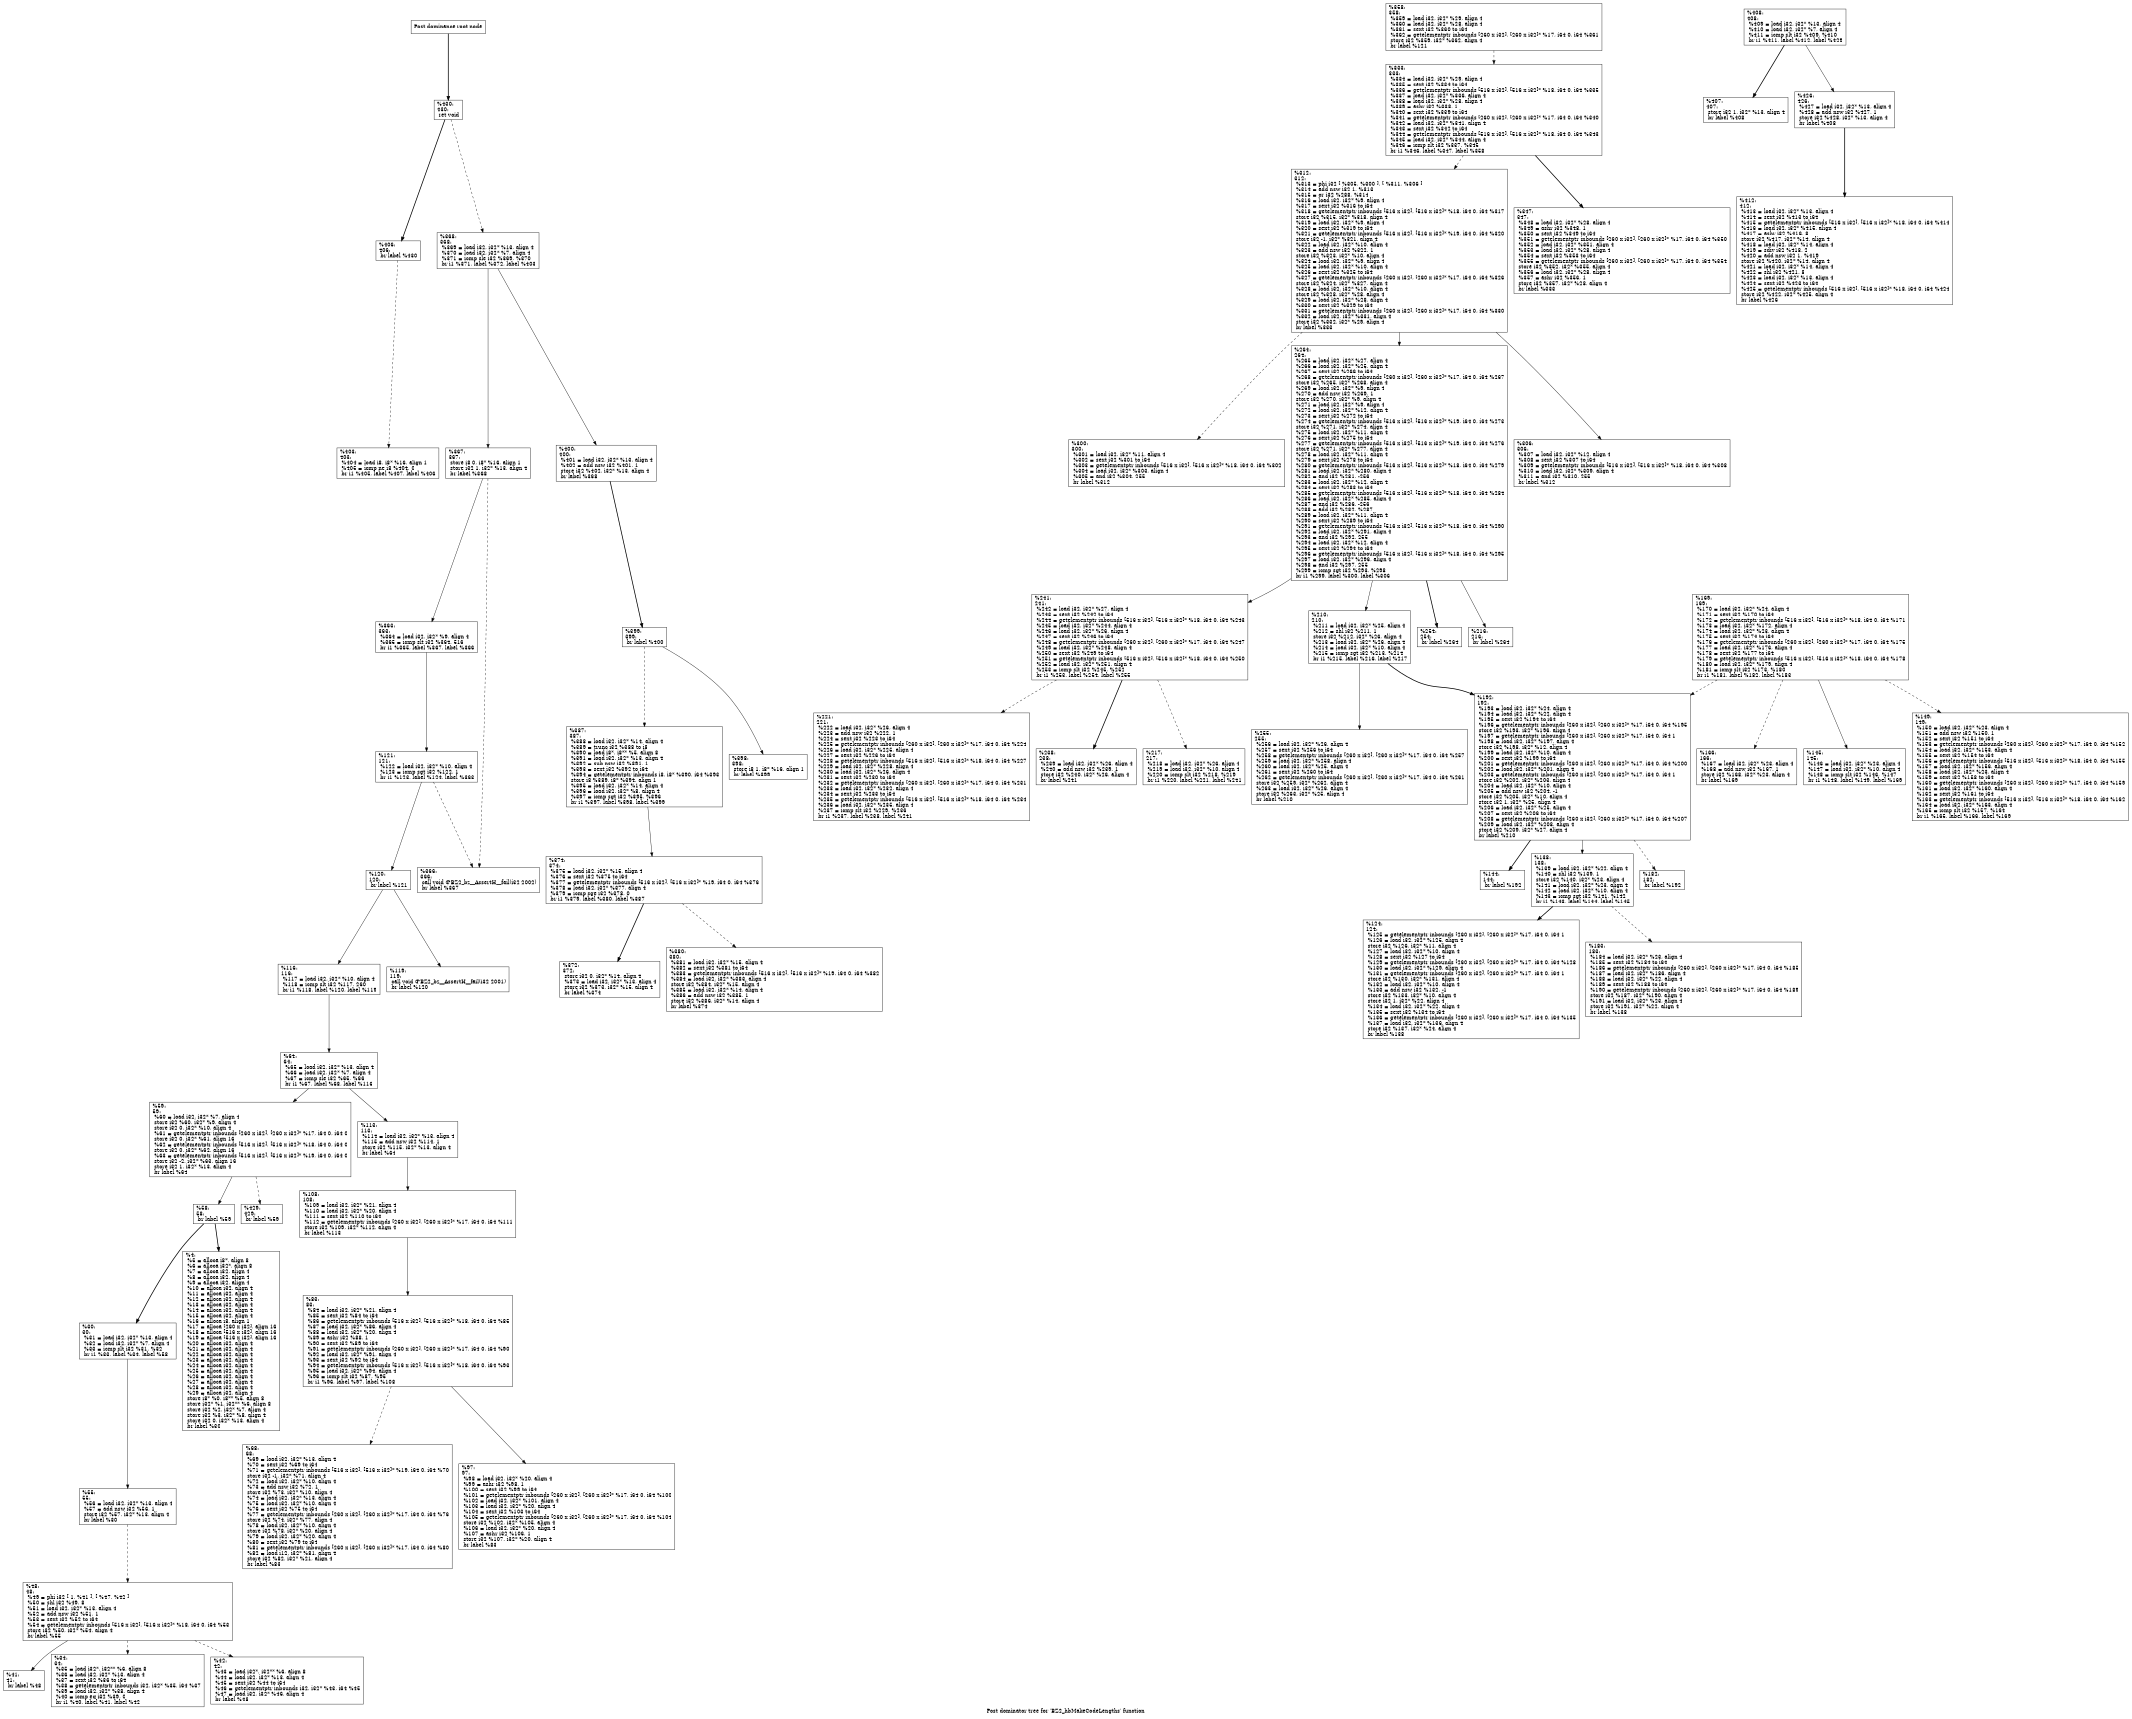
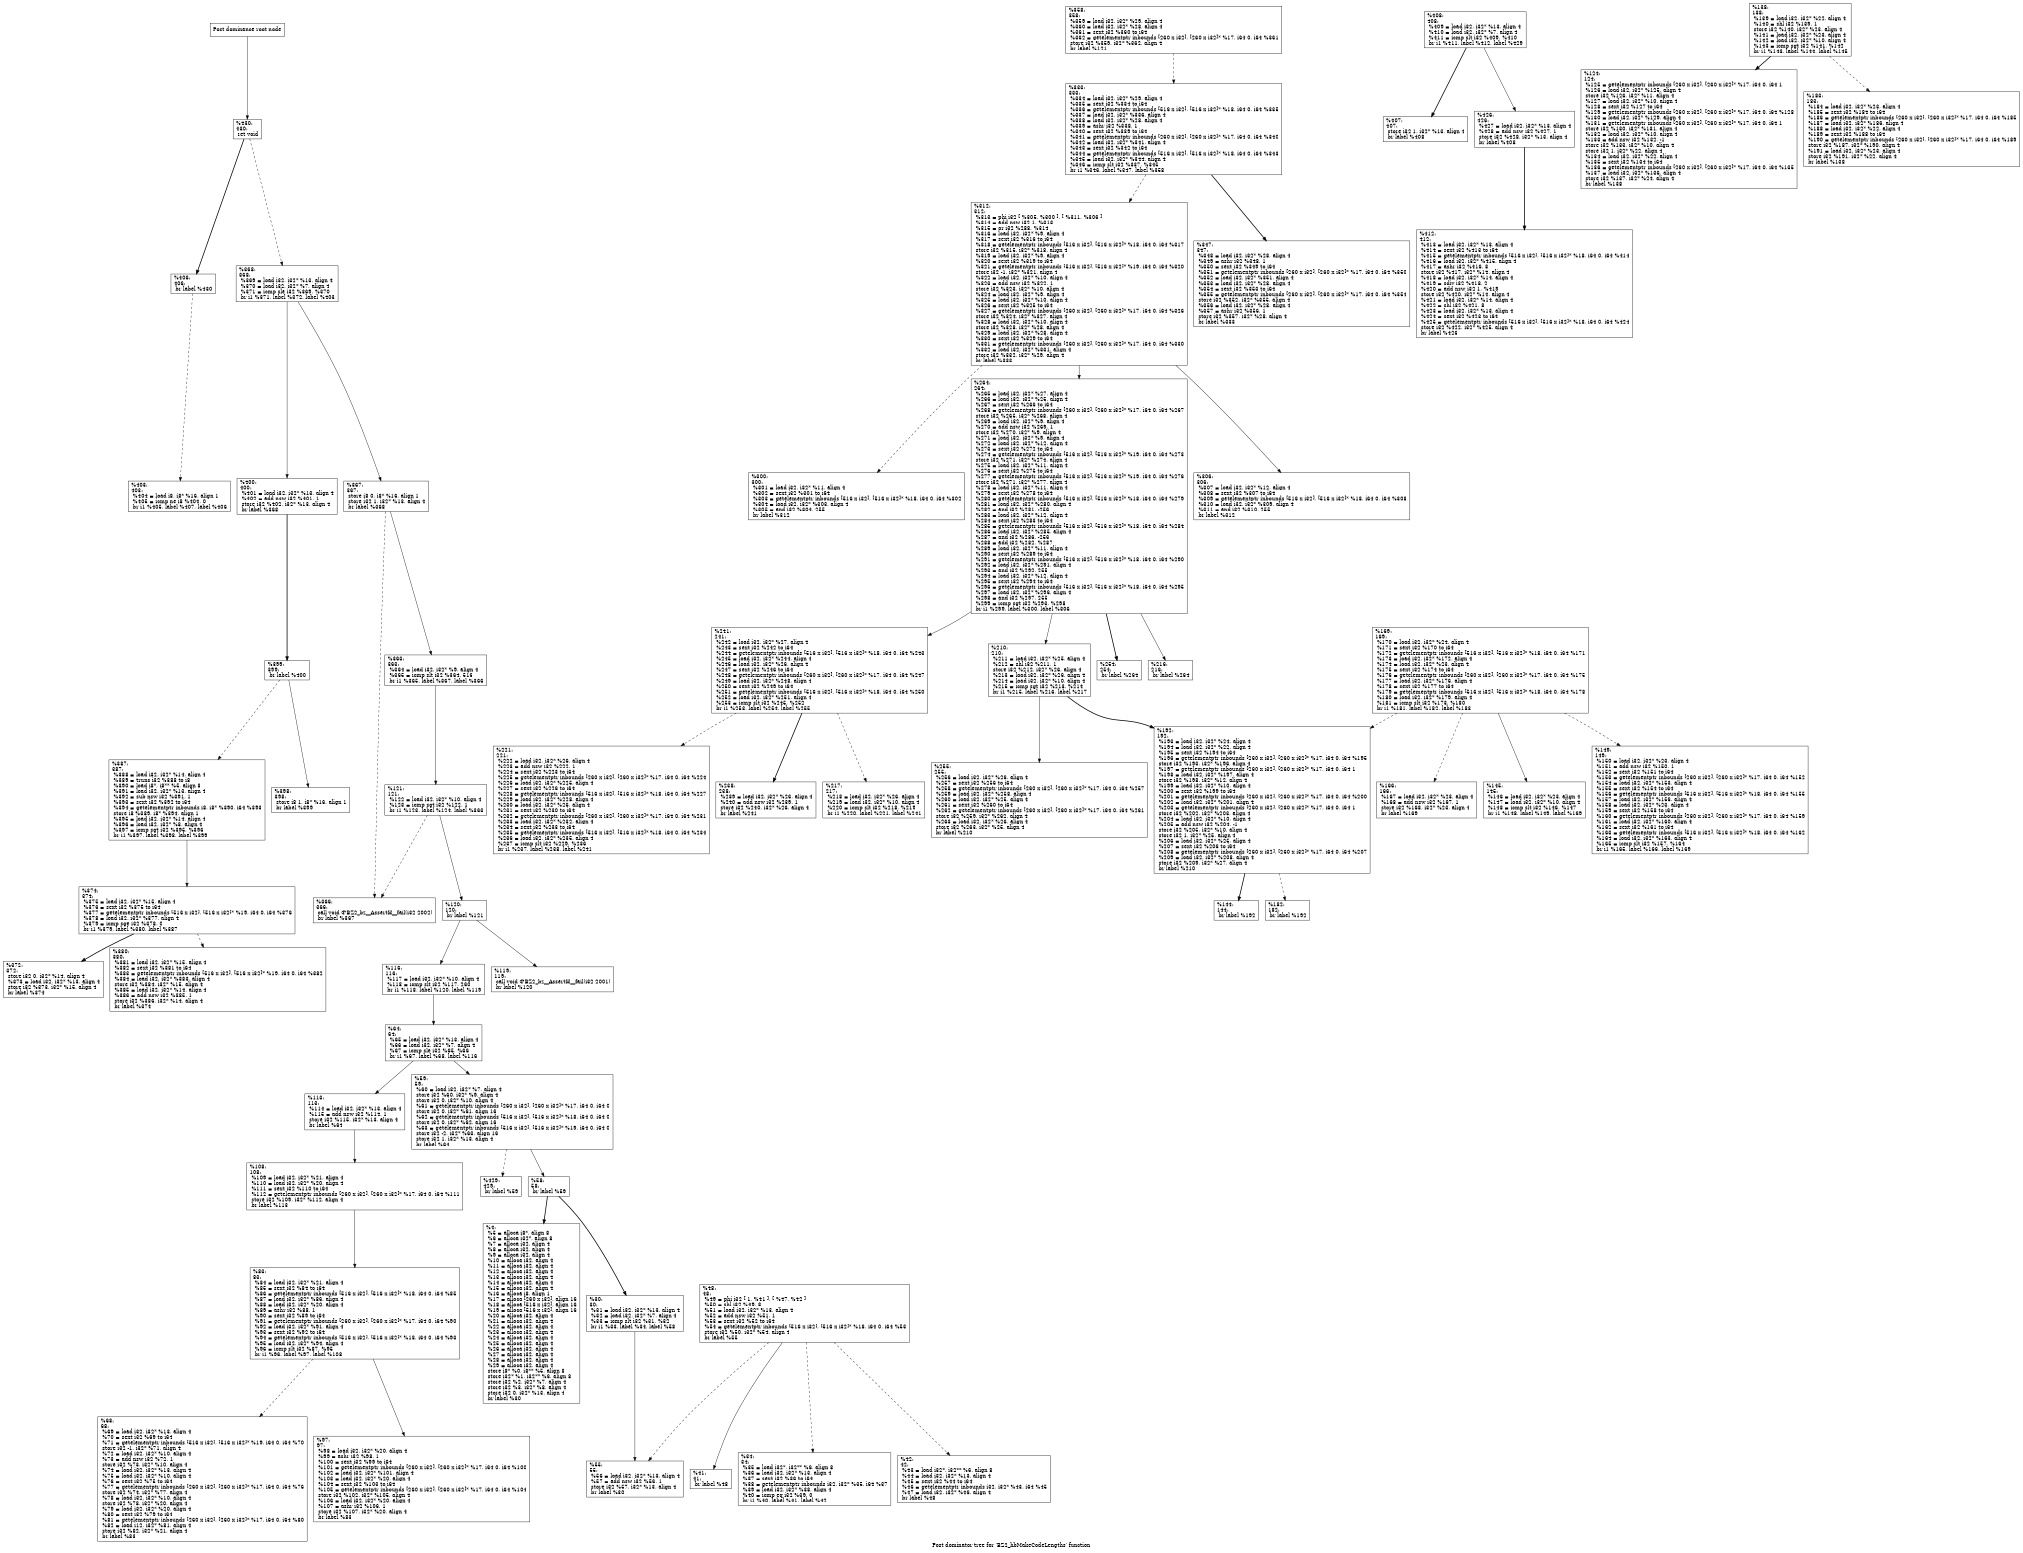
(448, 65) -> (247, 76)
(1582, 845) -> none
(128, 1552) -> (707, 1397)
